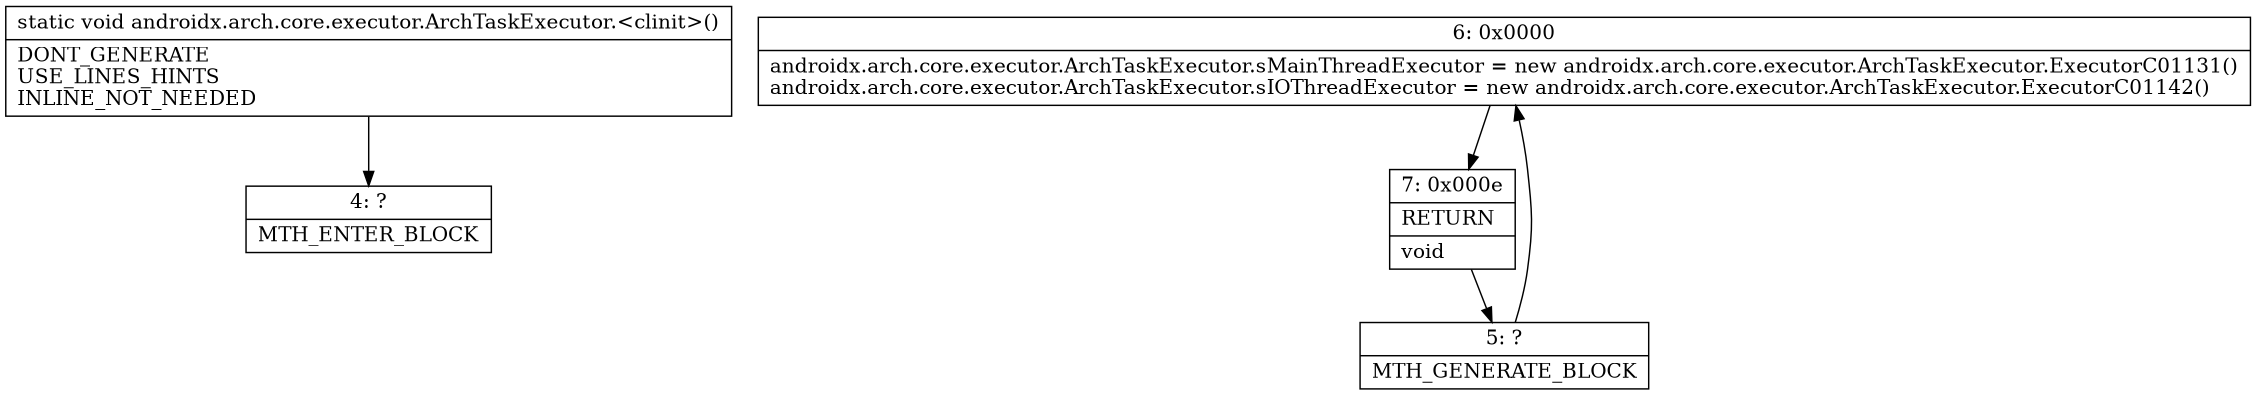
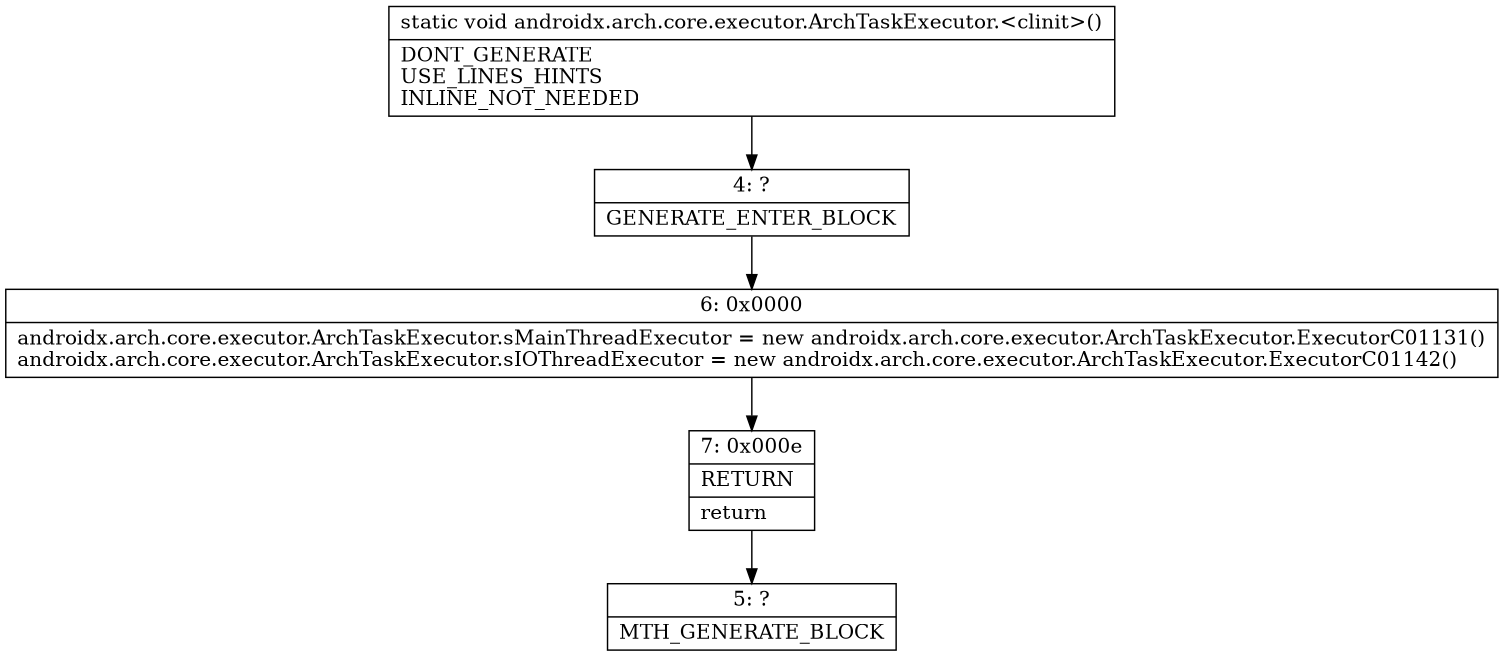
(1531, 222) -> (752, 255)
(369, 235) -> (752, 219)
(1424, 252) -> (734, 513)
